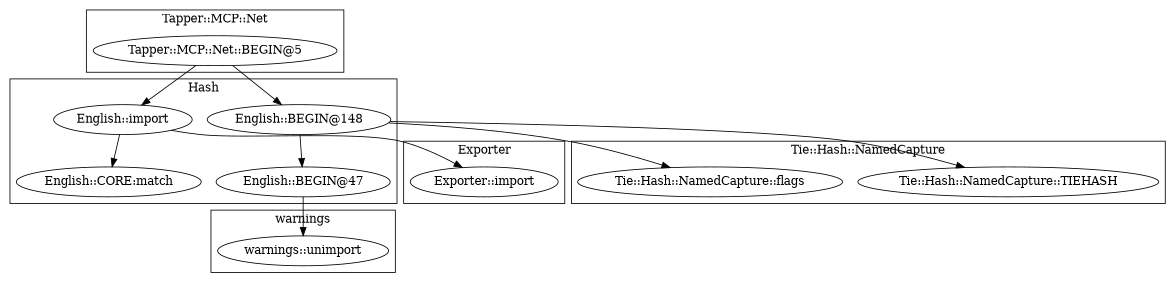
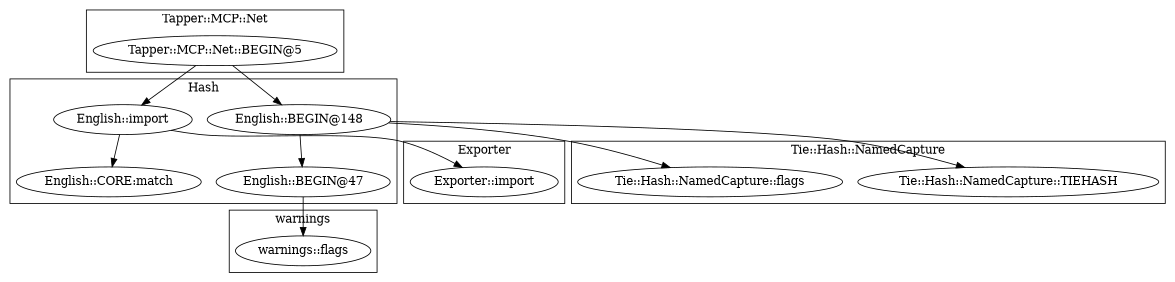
(303, 251) -> (303, 251)
